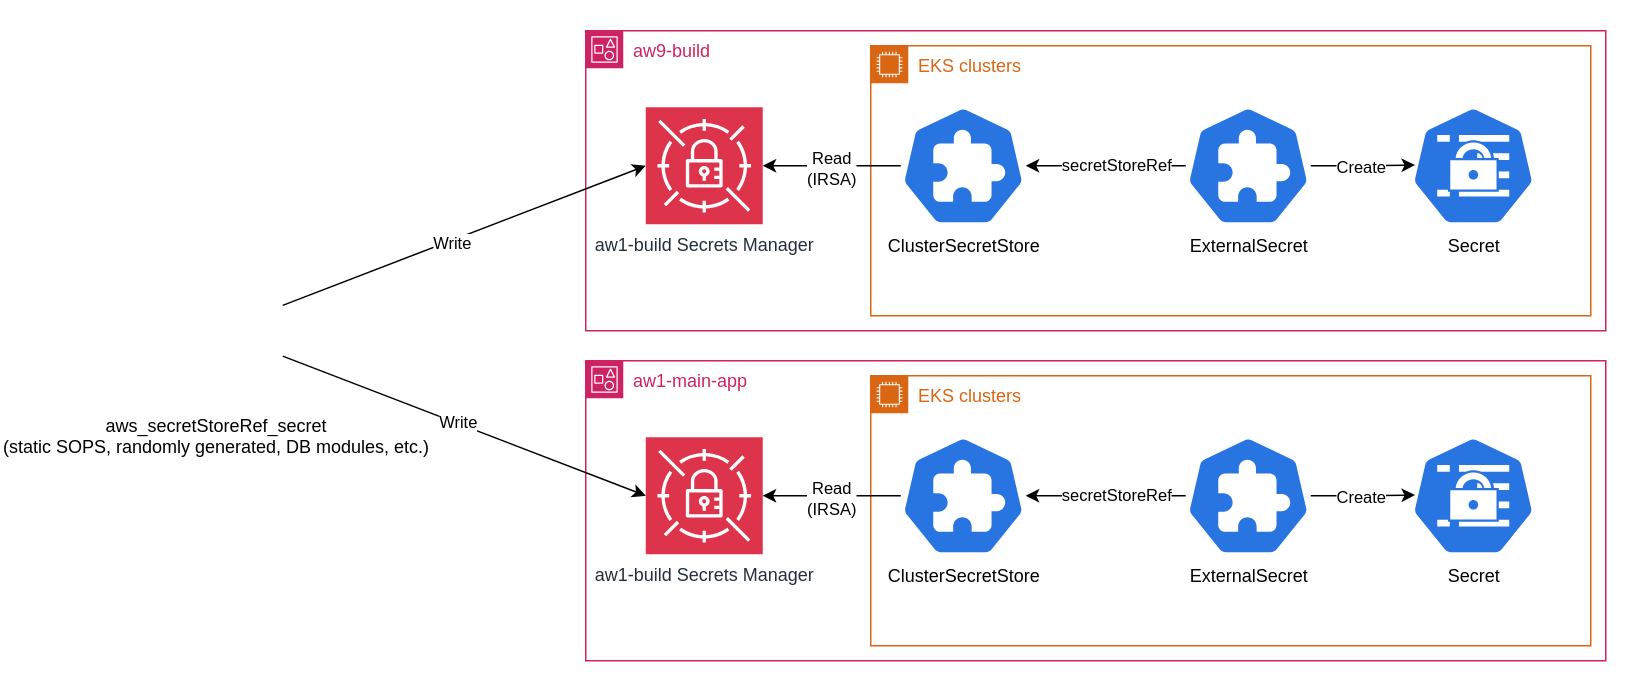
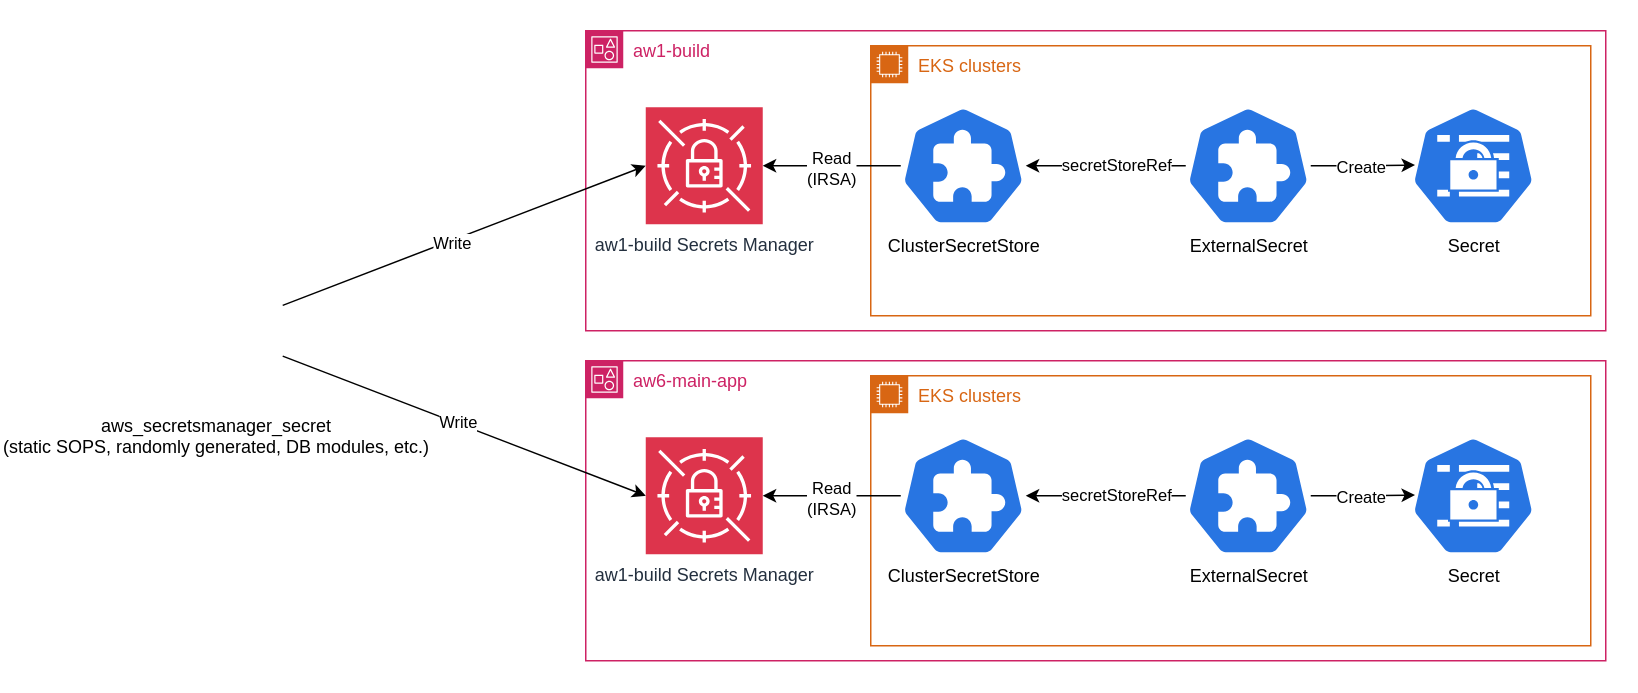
(674, 52) -> (674, 52)
(692, 382) -> (692, 382)
(216, 426) -> (216, 426)
